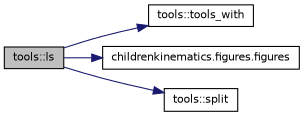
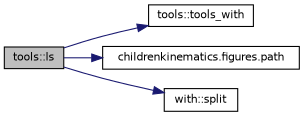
(201, 58) -> (201, 58)
(201, 100) -> (201, 100)
